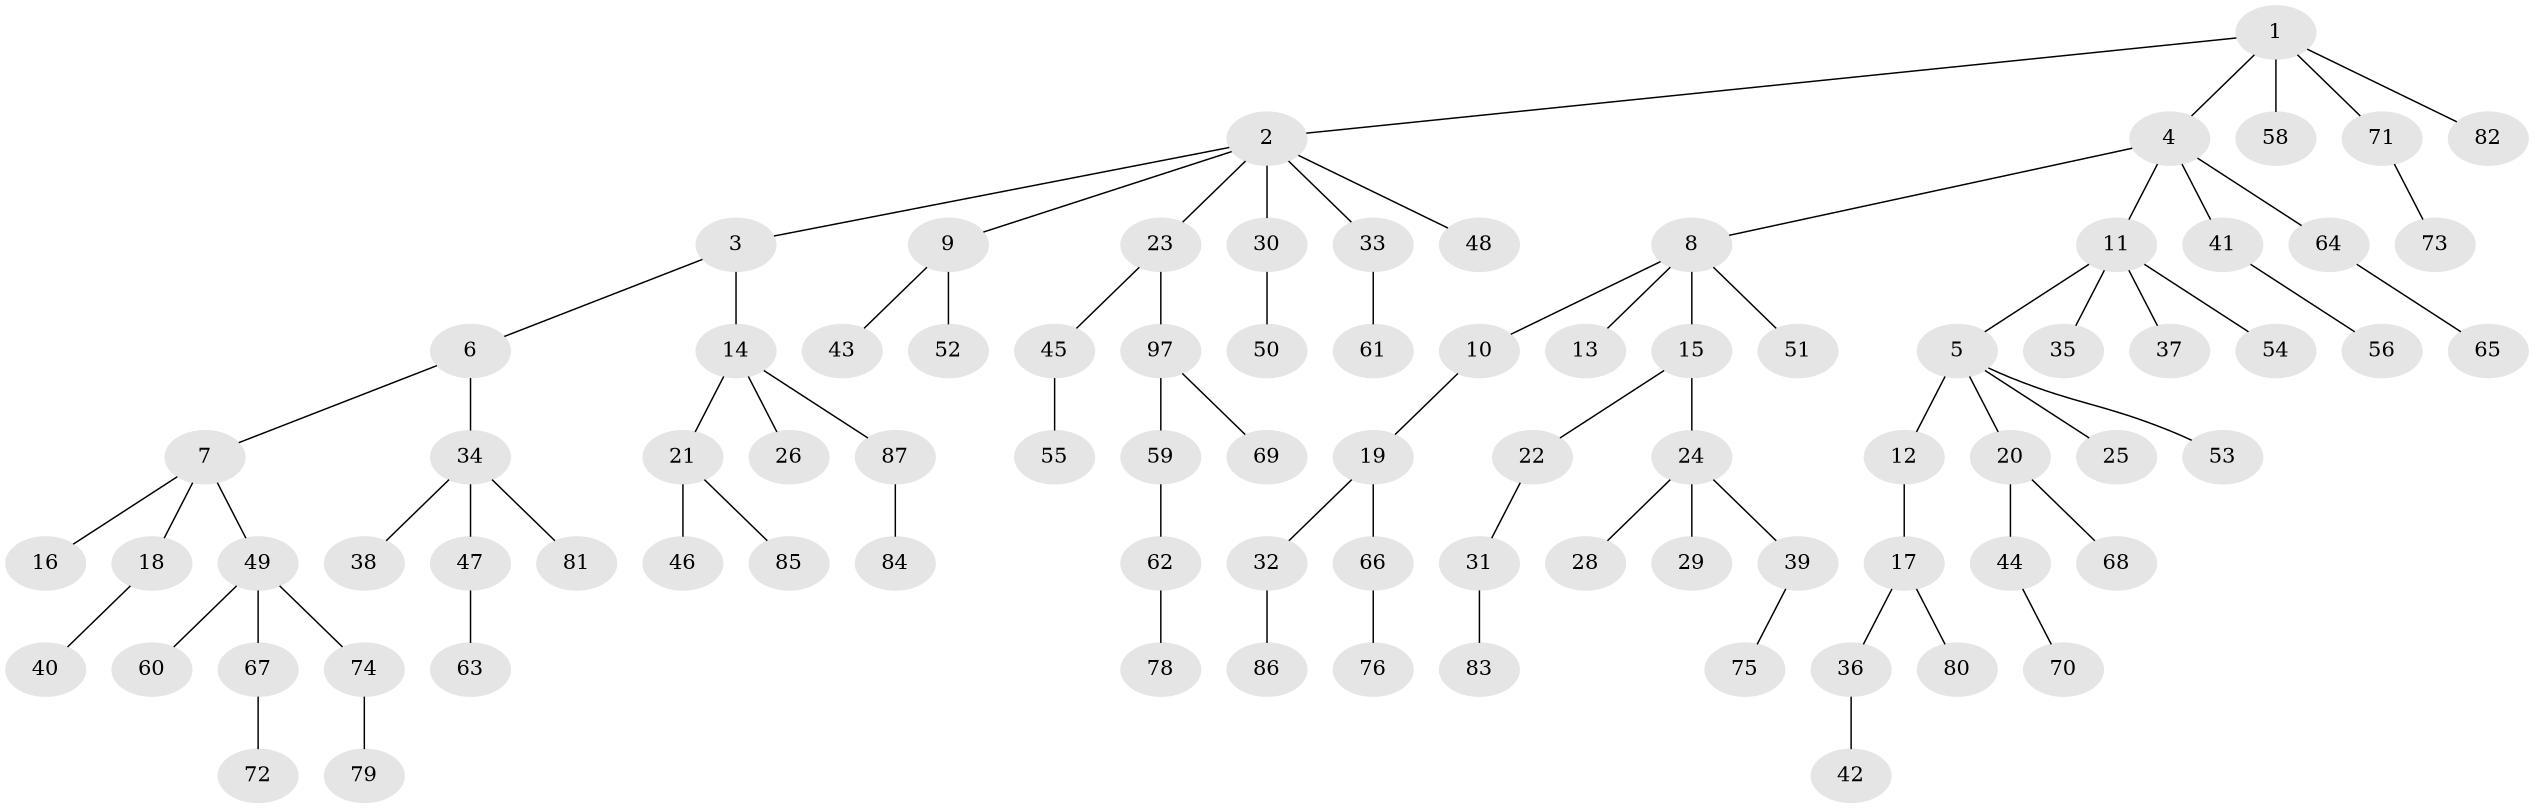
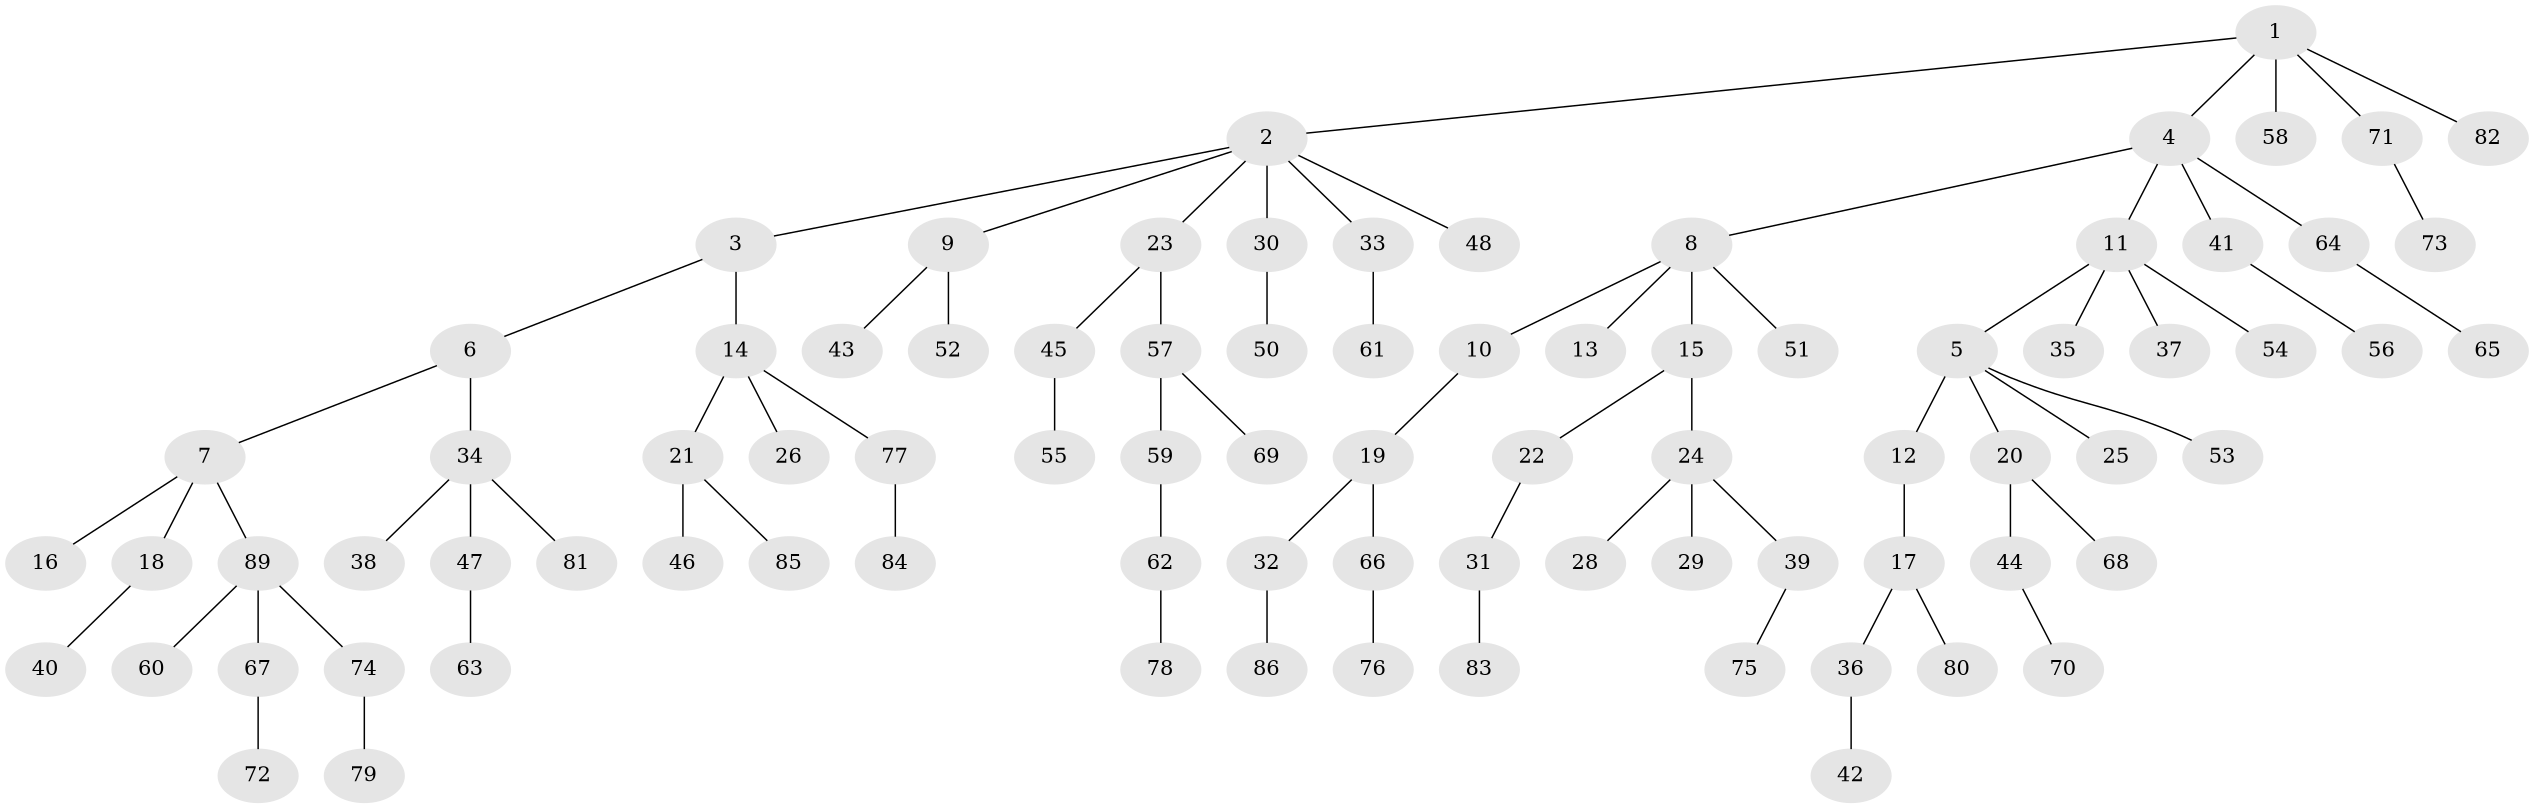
(1161, 351) -> (1161, 351)
(895, 457) -> (895, 457)
(258, 563) -> (258, 563)
